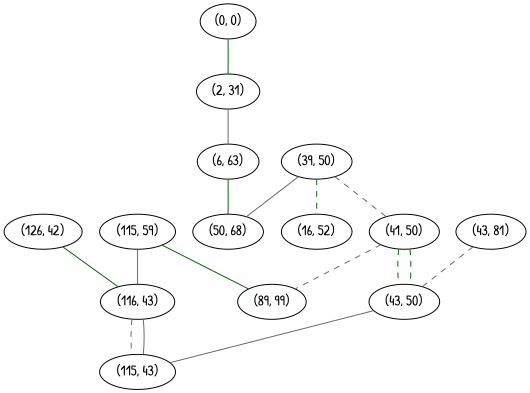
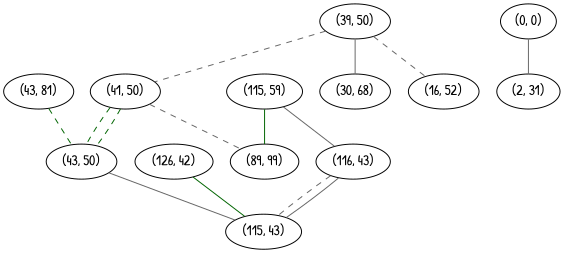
(228, 57) -> (528, 57)
(228, 162) -> none
(317, 197) -> (399, 56)
(228, 232) -> (355, 92)
(91, 267) -> (219, 197)
(448, 267) -> (60, 127)
